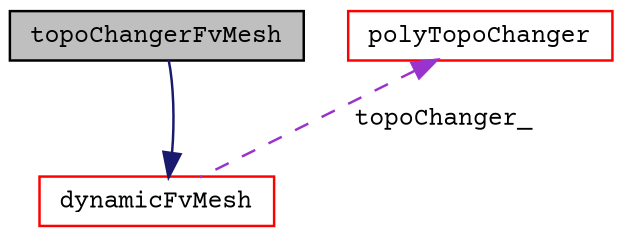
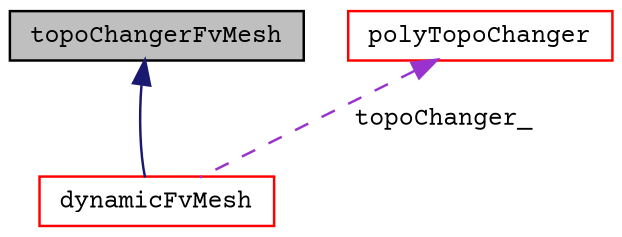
(173, 106) -> (140, 131)
